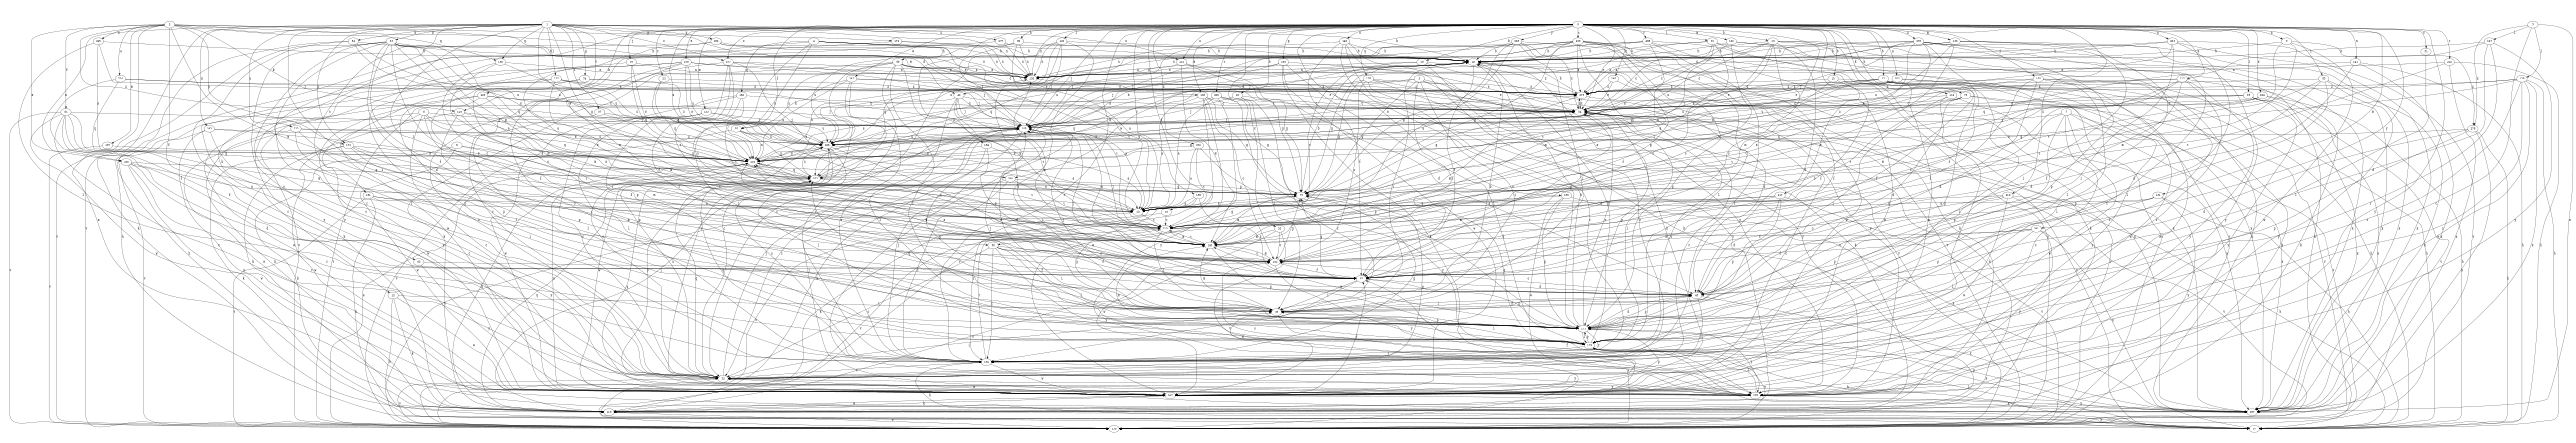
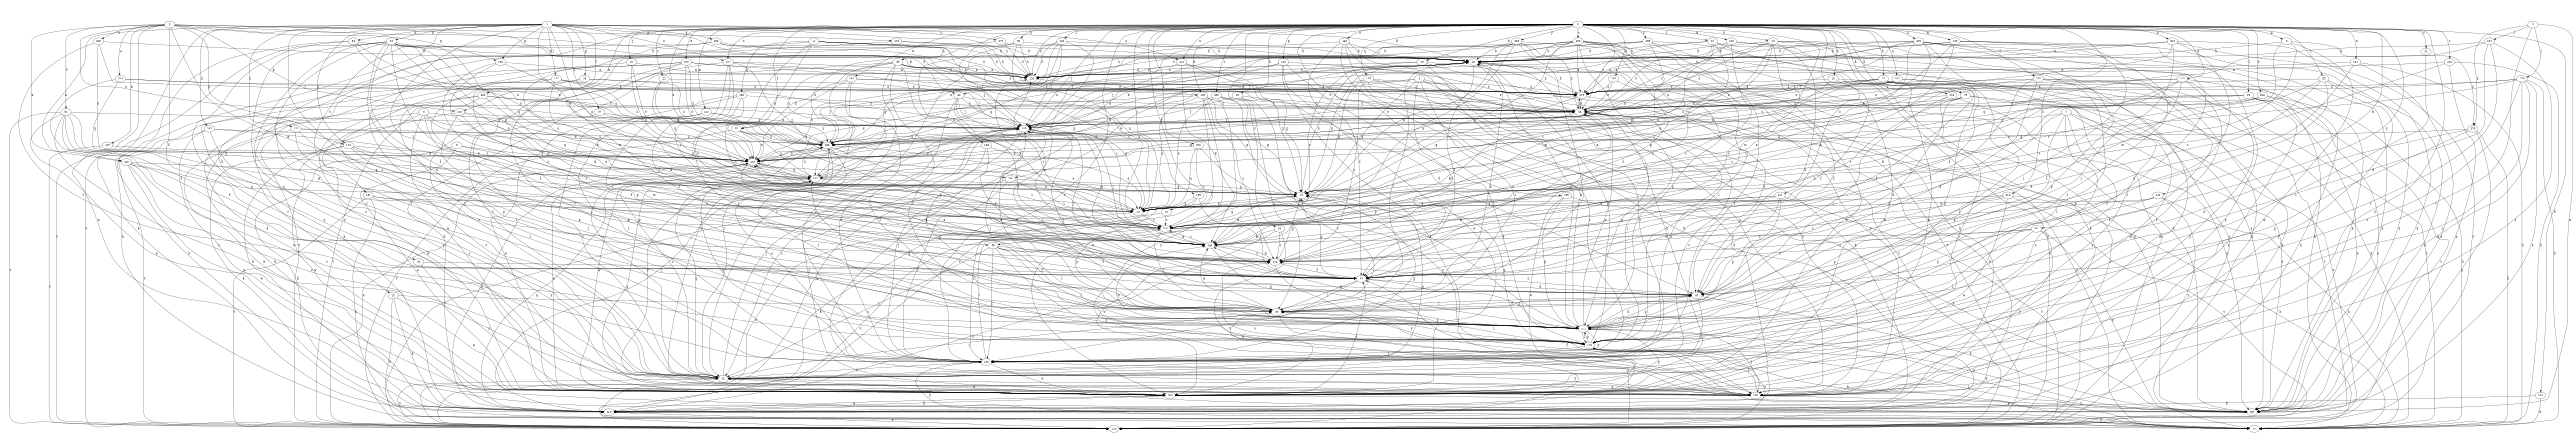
(1755, 313) -> none
none -> (2540, 395)
